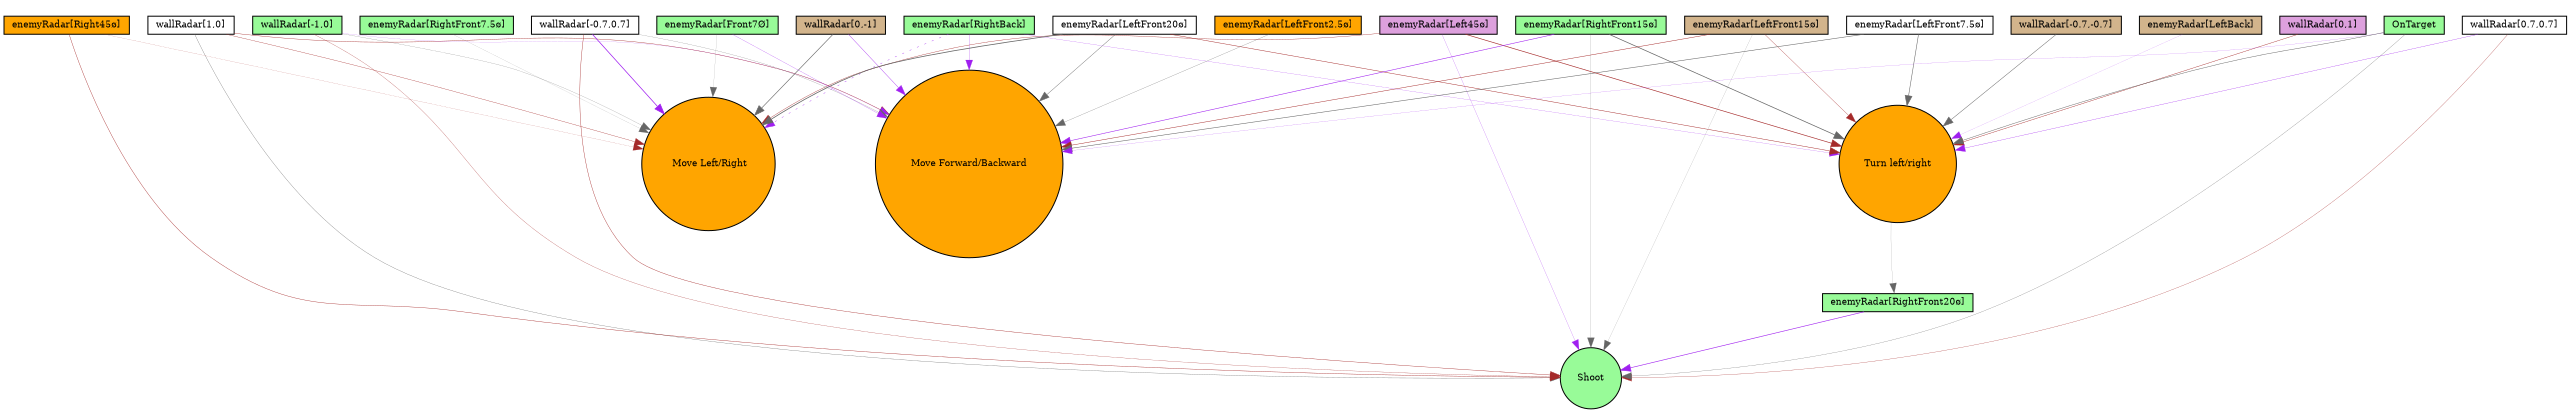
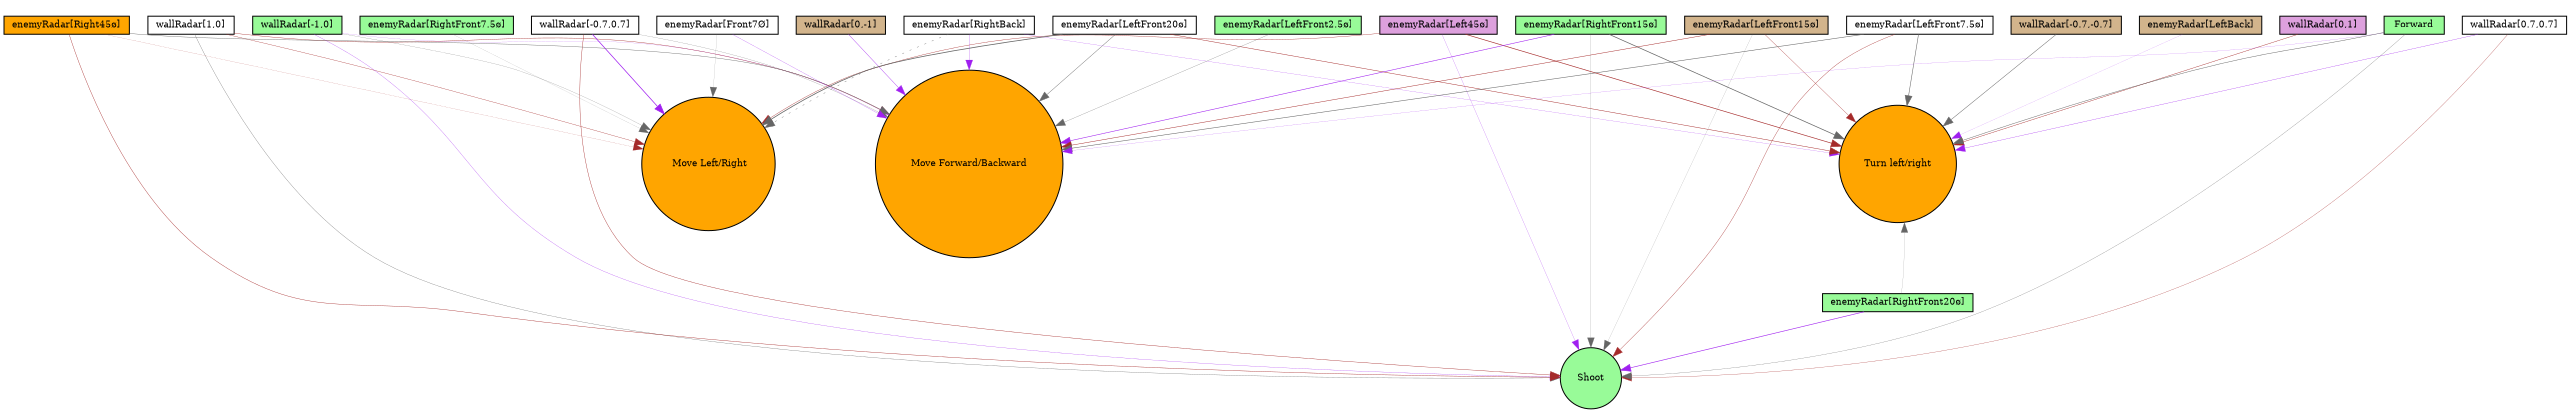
(717, 25) -> (717, 25)
(969, 25) -> (969, 25)
(1288, 25) -> (1288, 25)
(2414, 25) -> (2414, 25)
none -> (624, 50)
(899, 55) -> (899, 55)
(803, 66) -> none
none -> (1751, 183)
(1891, 253) -> (1904, 263)
(885, 334) -> (885, 334)
